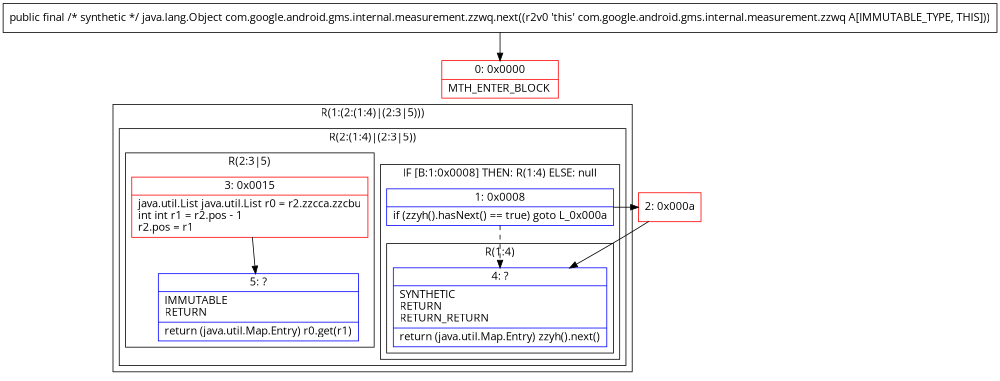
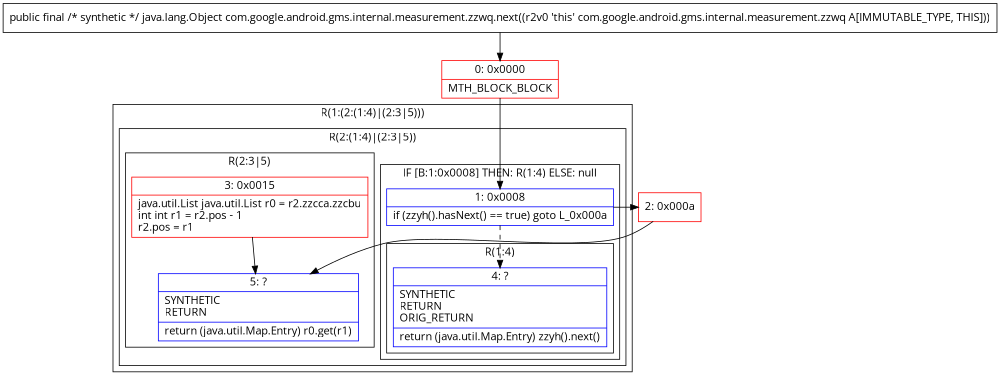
(499, 88) -> (500, 88)
none -> (500, 140)
(604, 249) -> (485, 241)
(196, 301) -> (193, 301)
(445, 318) -> (437, 318)
